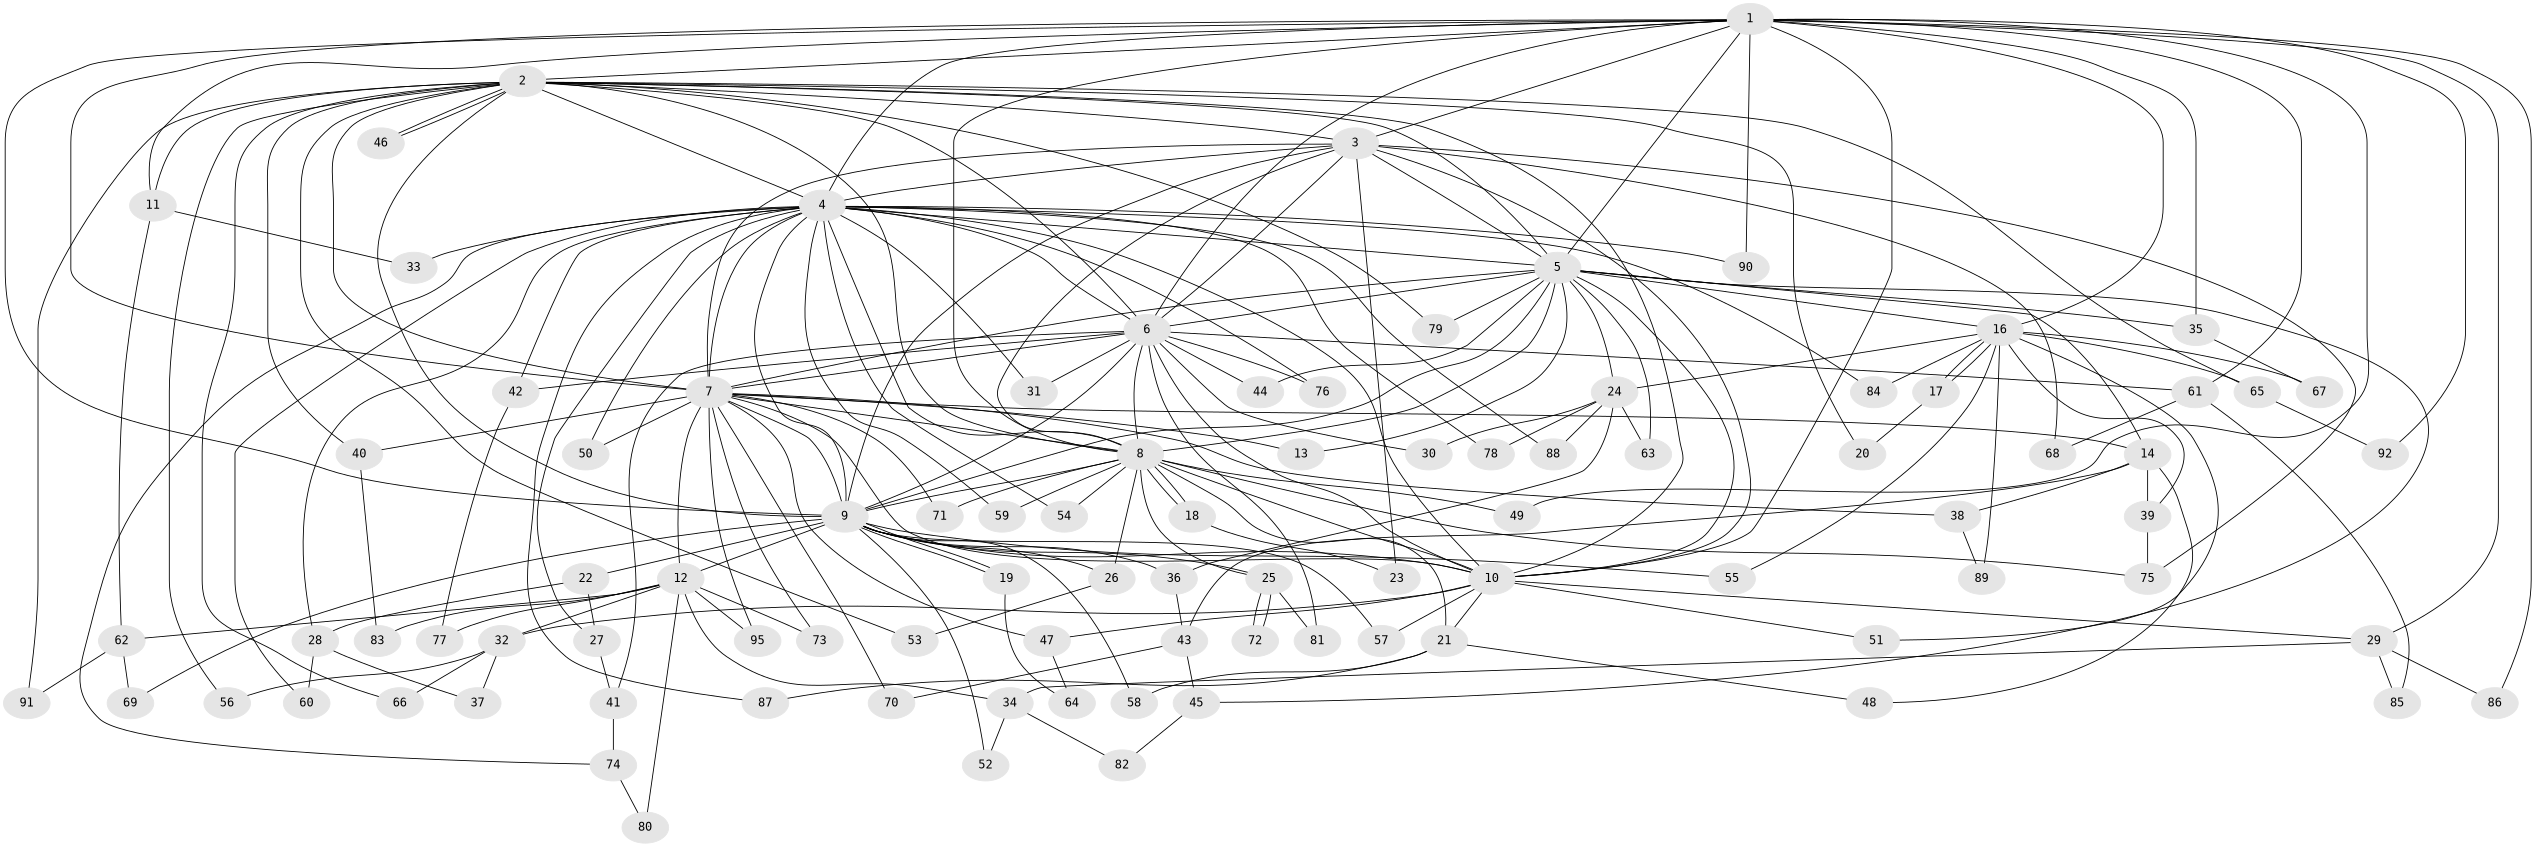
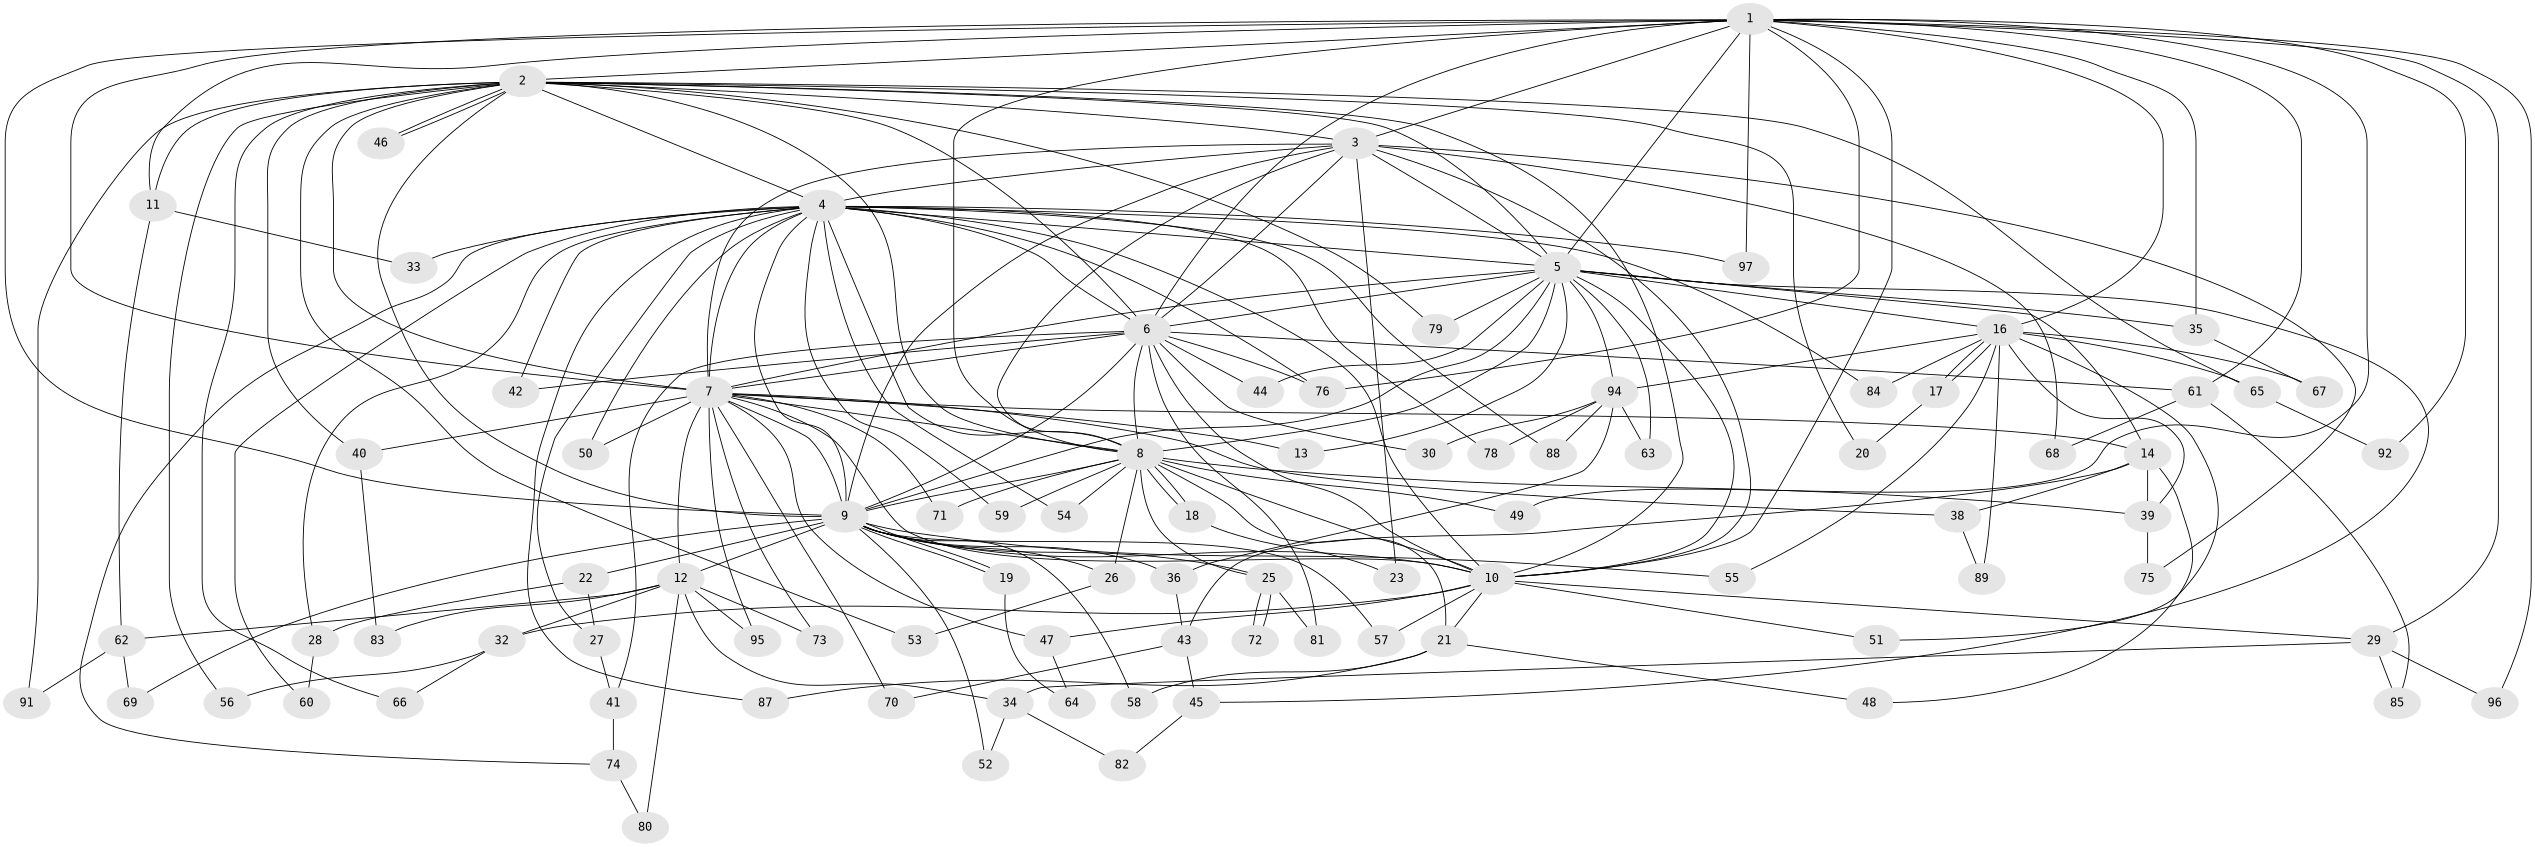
(1152, 38) -> (1745, 321)
(1746, 268) -> (1746, 268)
(1034, 392) -> none
(1615, 392) -> (1615, 392)
(1639, 548) -> (1596, 486)
(440, 641) -> none
(478, 703) -> none
(2495, 703) -> (2495, 703)
